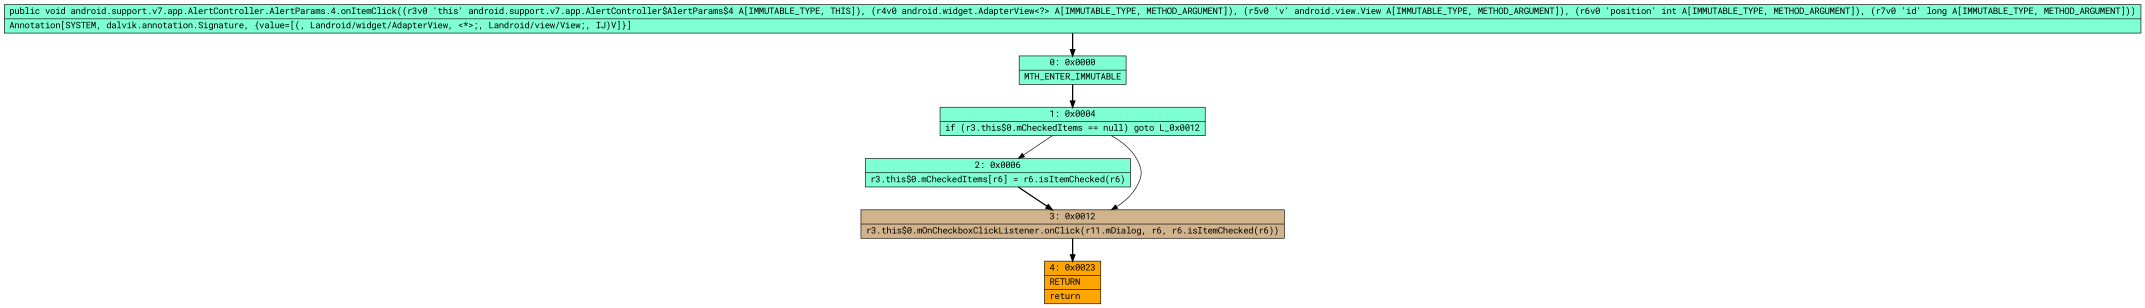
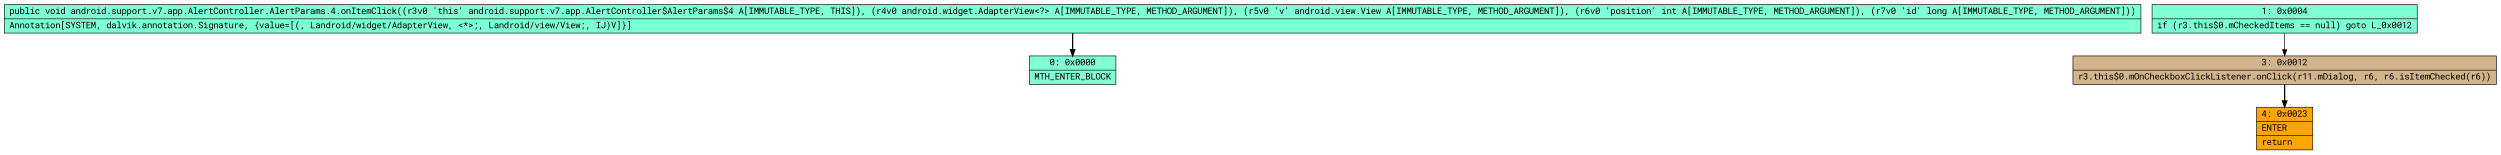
(1073, 77) -> (1073, 77)
(1073, 93) -> none
(998, 173) -> none
(1065, 282) -> (2274, 128)
